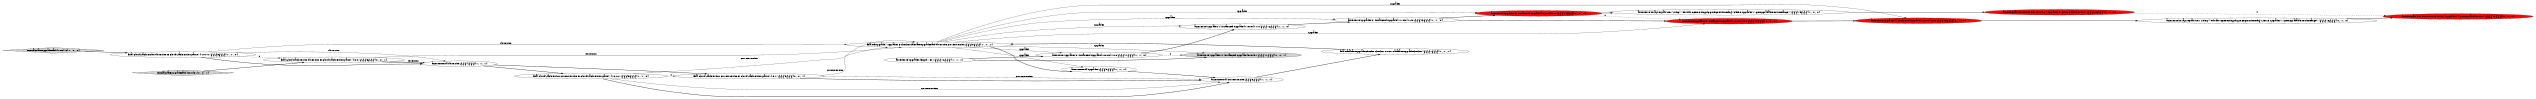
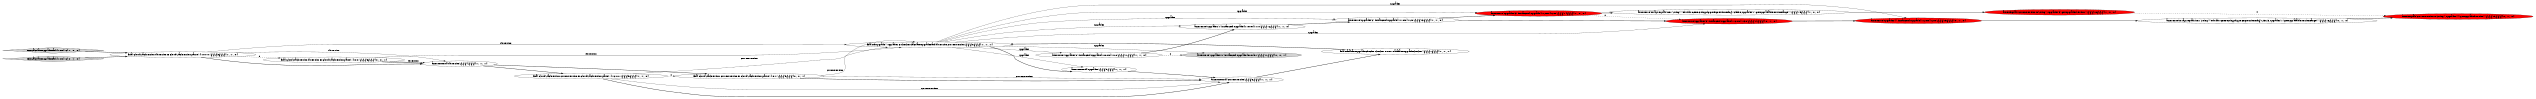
none -> (53, 59)
(930, 60) -> none
(183, 73) -> none
